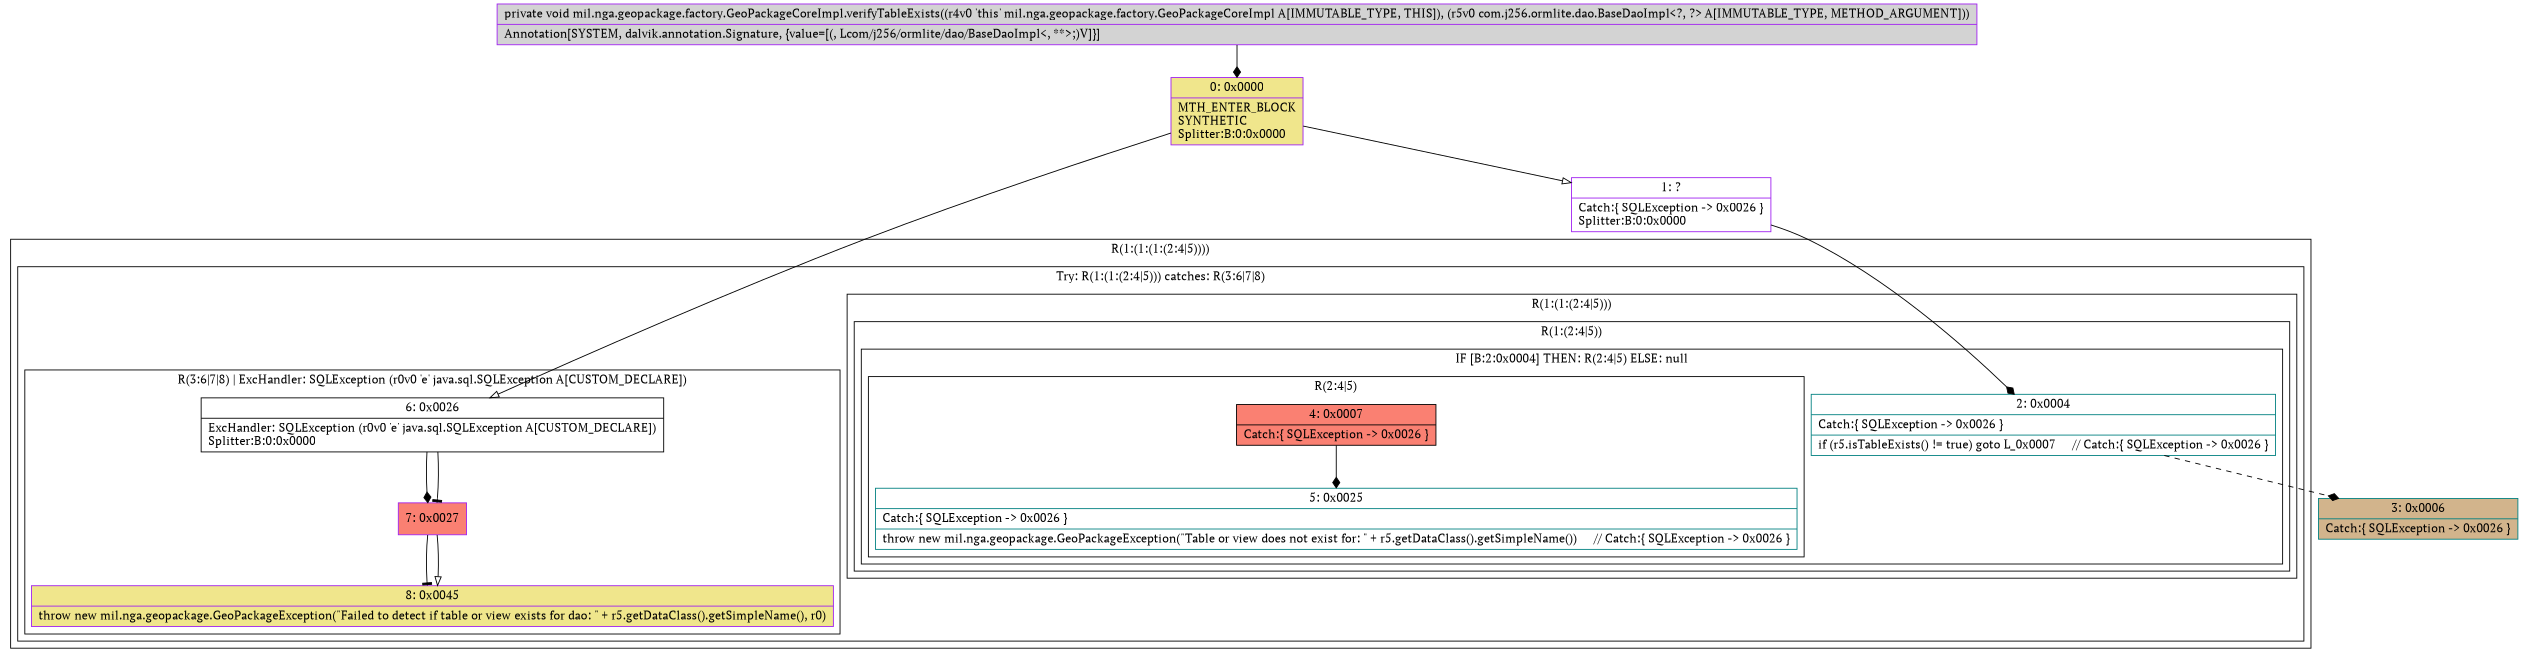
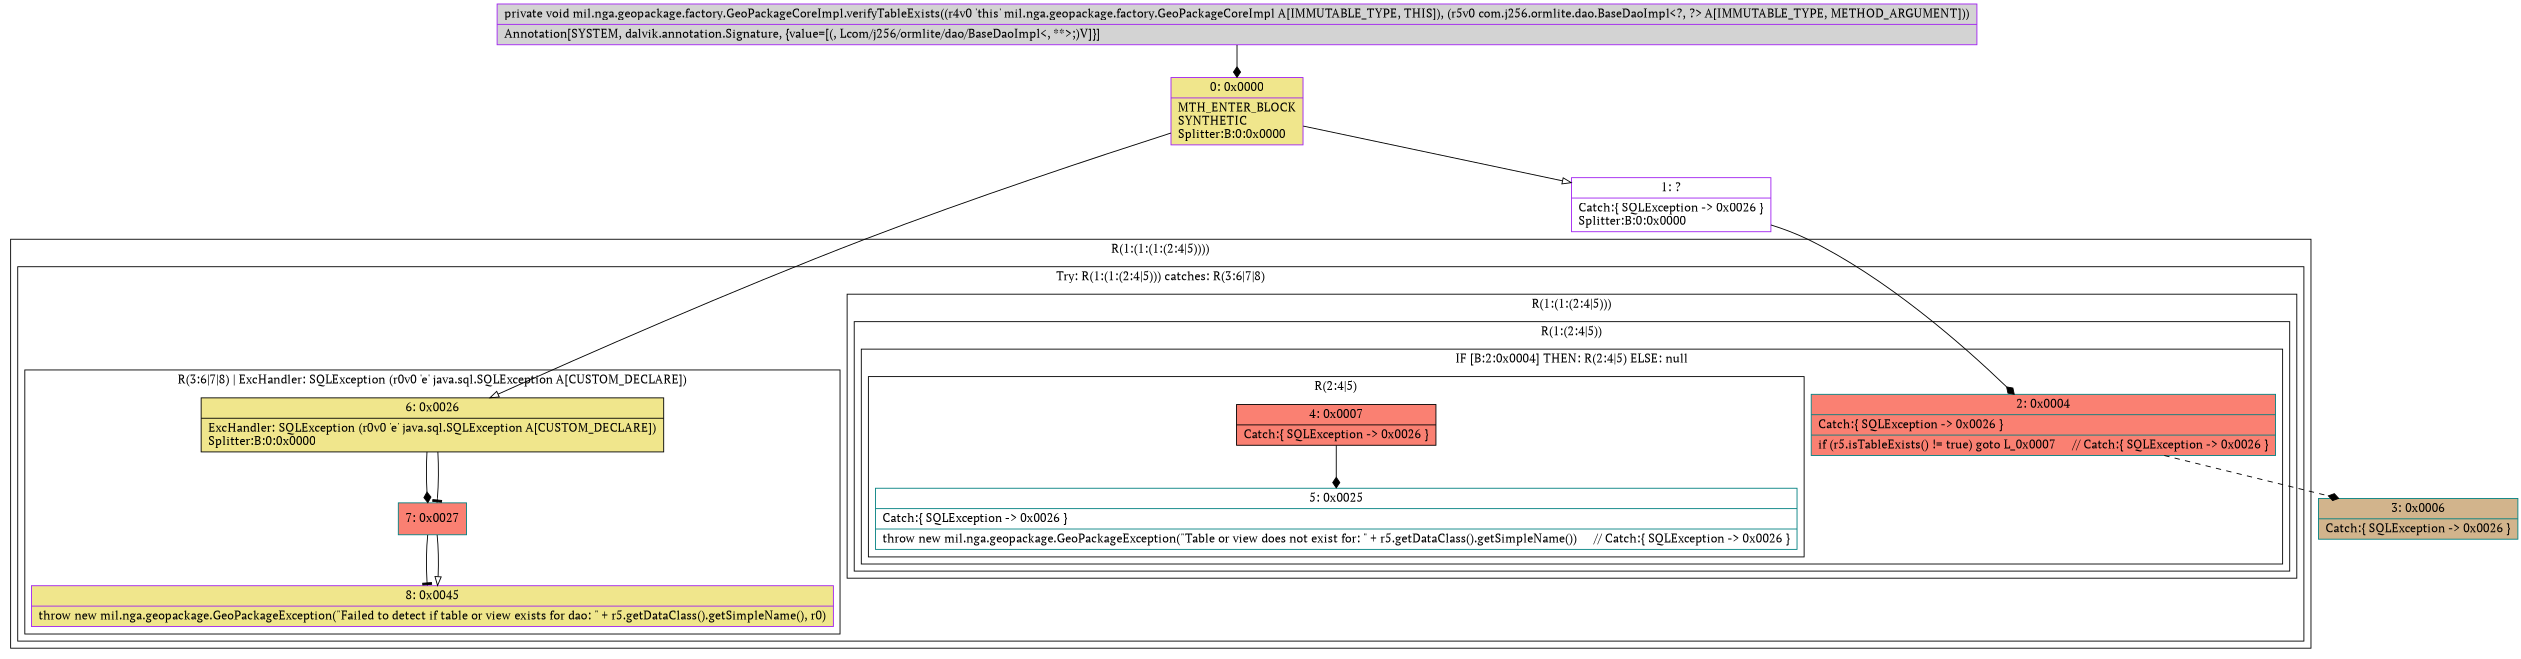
(432, 425) -> (432, 425)
(2043, 425) -> (2043, 425)
(432, 519) -> (432, 519)
